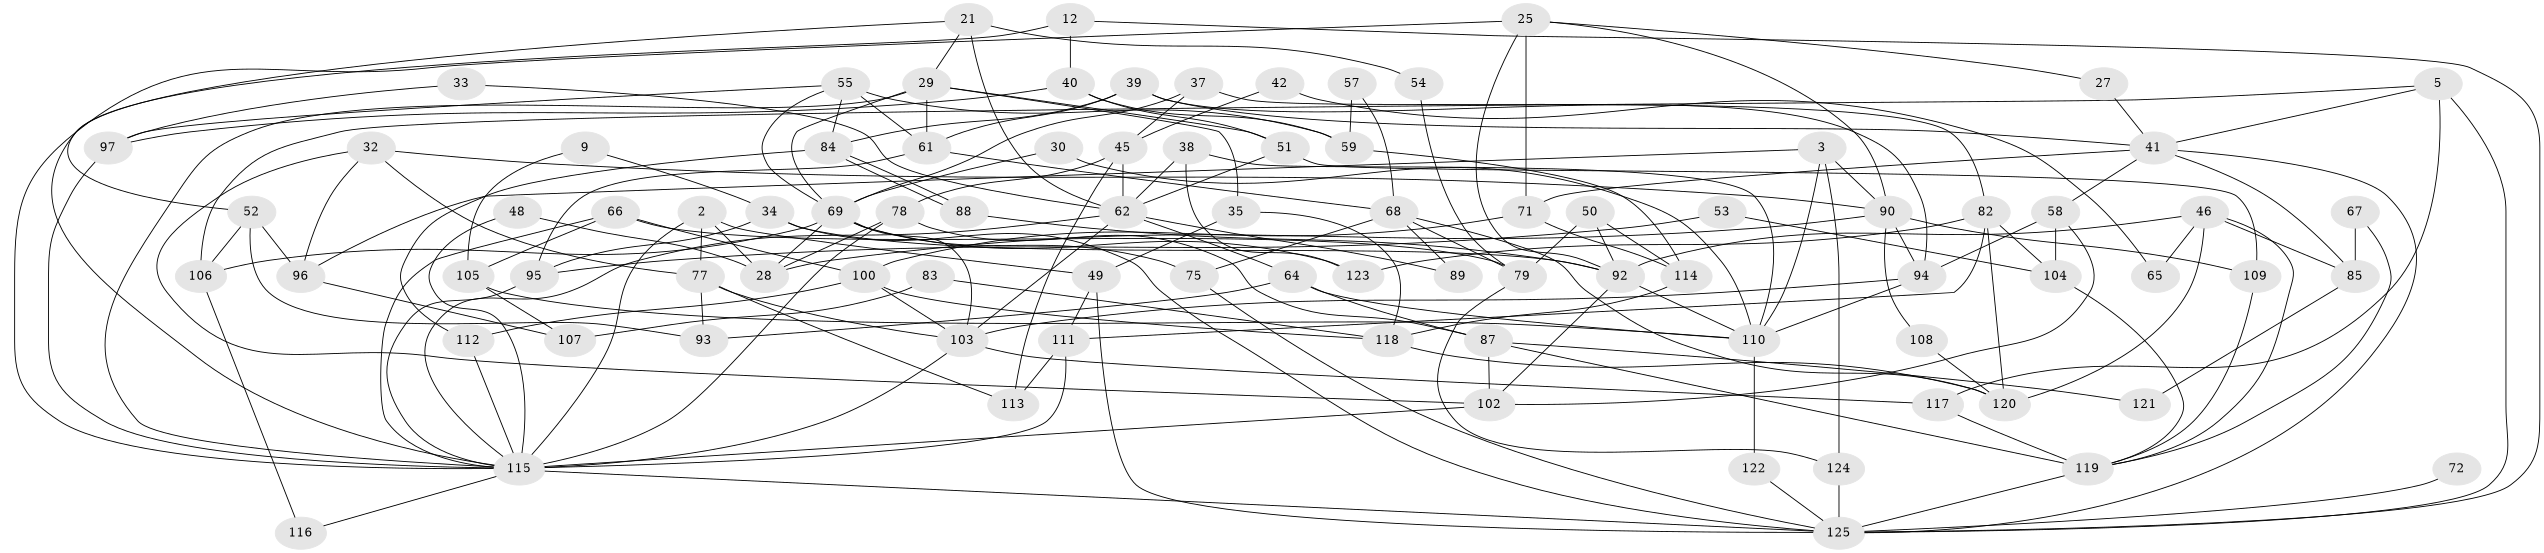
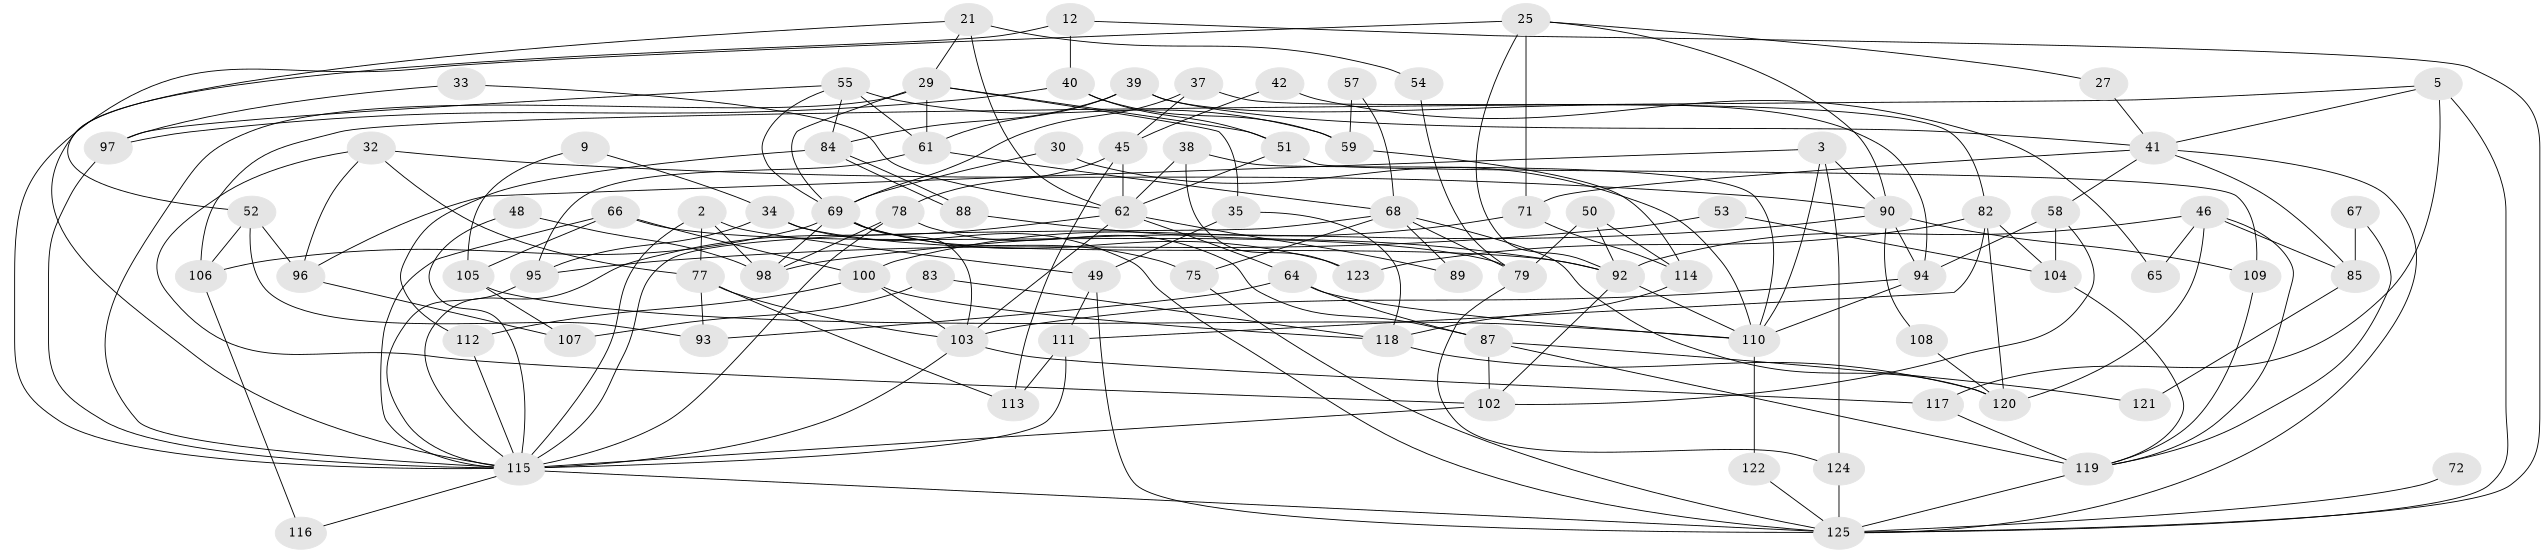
none -> (896, 234)
(765, 276) -> (765, 276)
